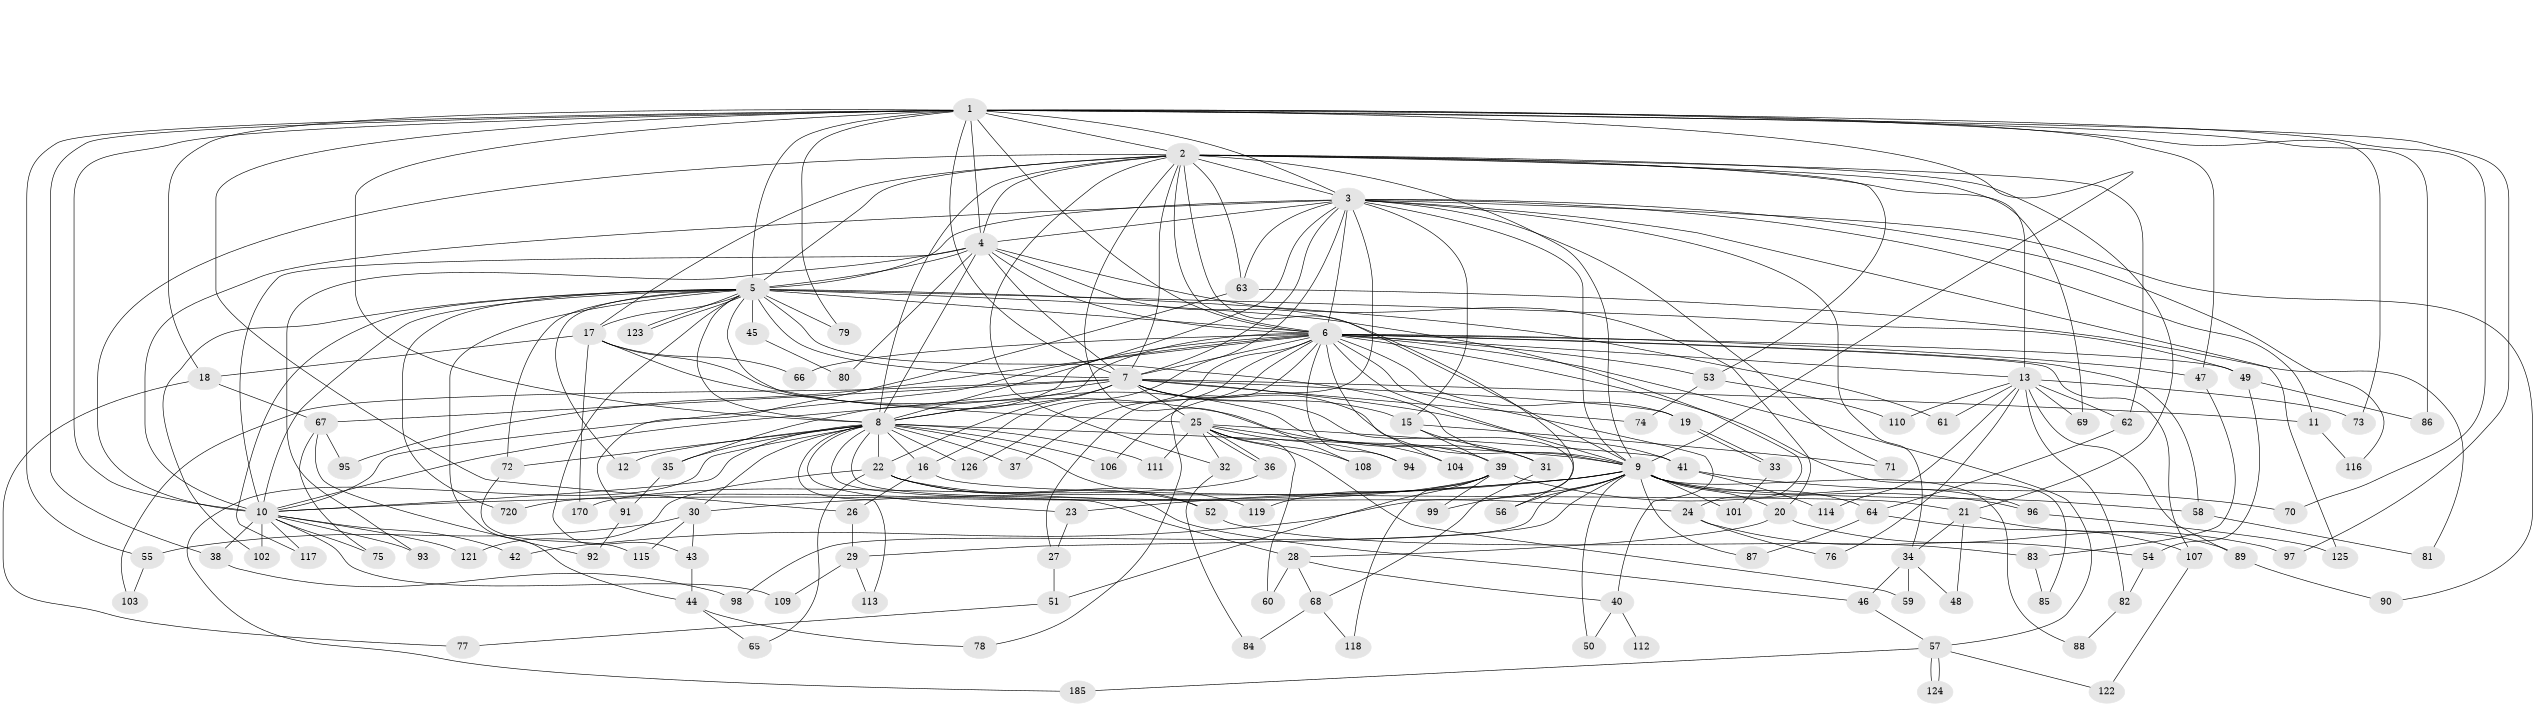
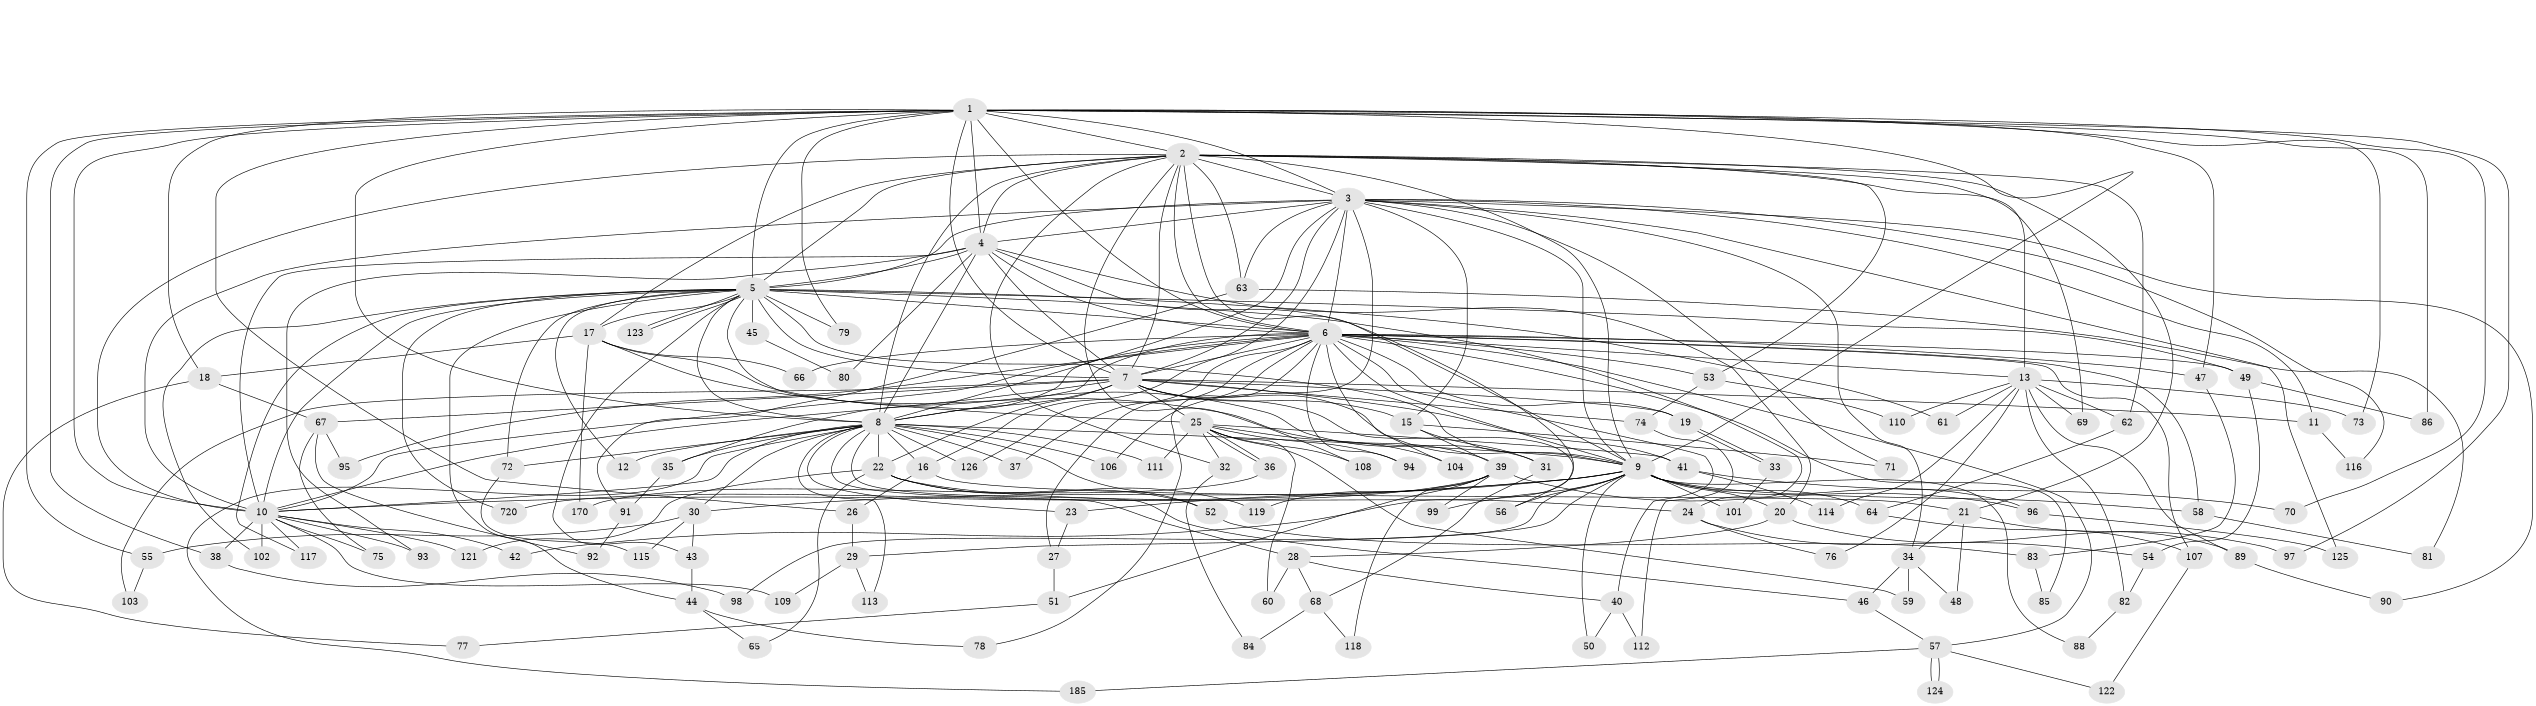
none -> (1664, 505)
(1752, 558) -> none
